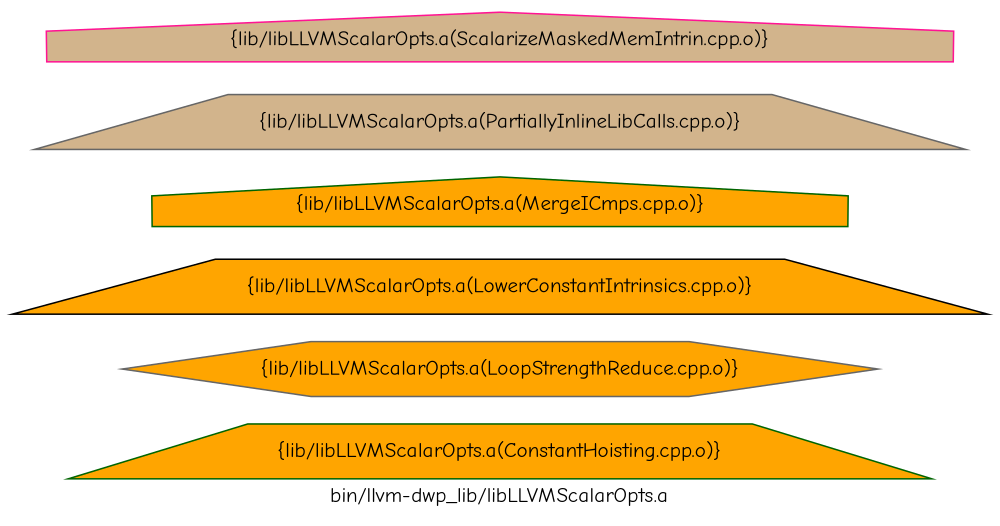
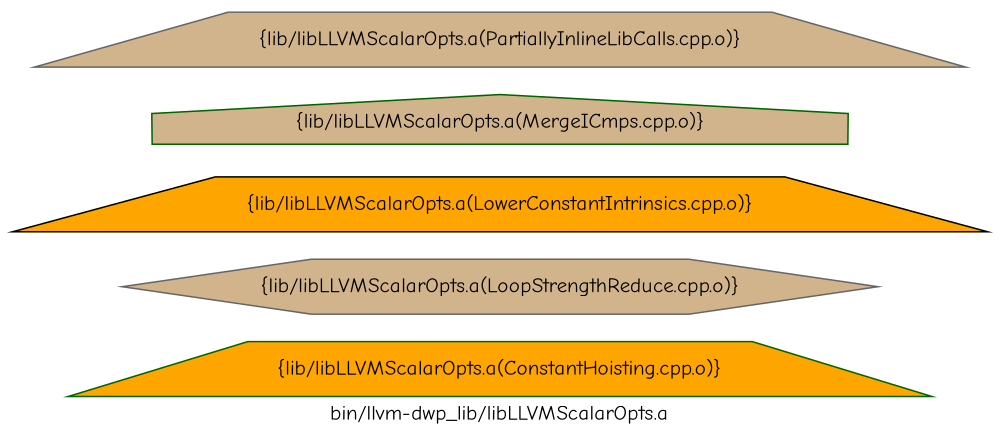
(500, 40) -> none
(500, 204) -> (500, 122)
(500, 369) -> (500, 287)
